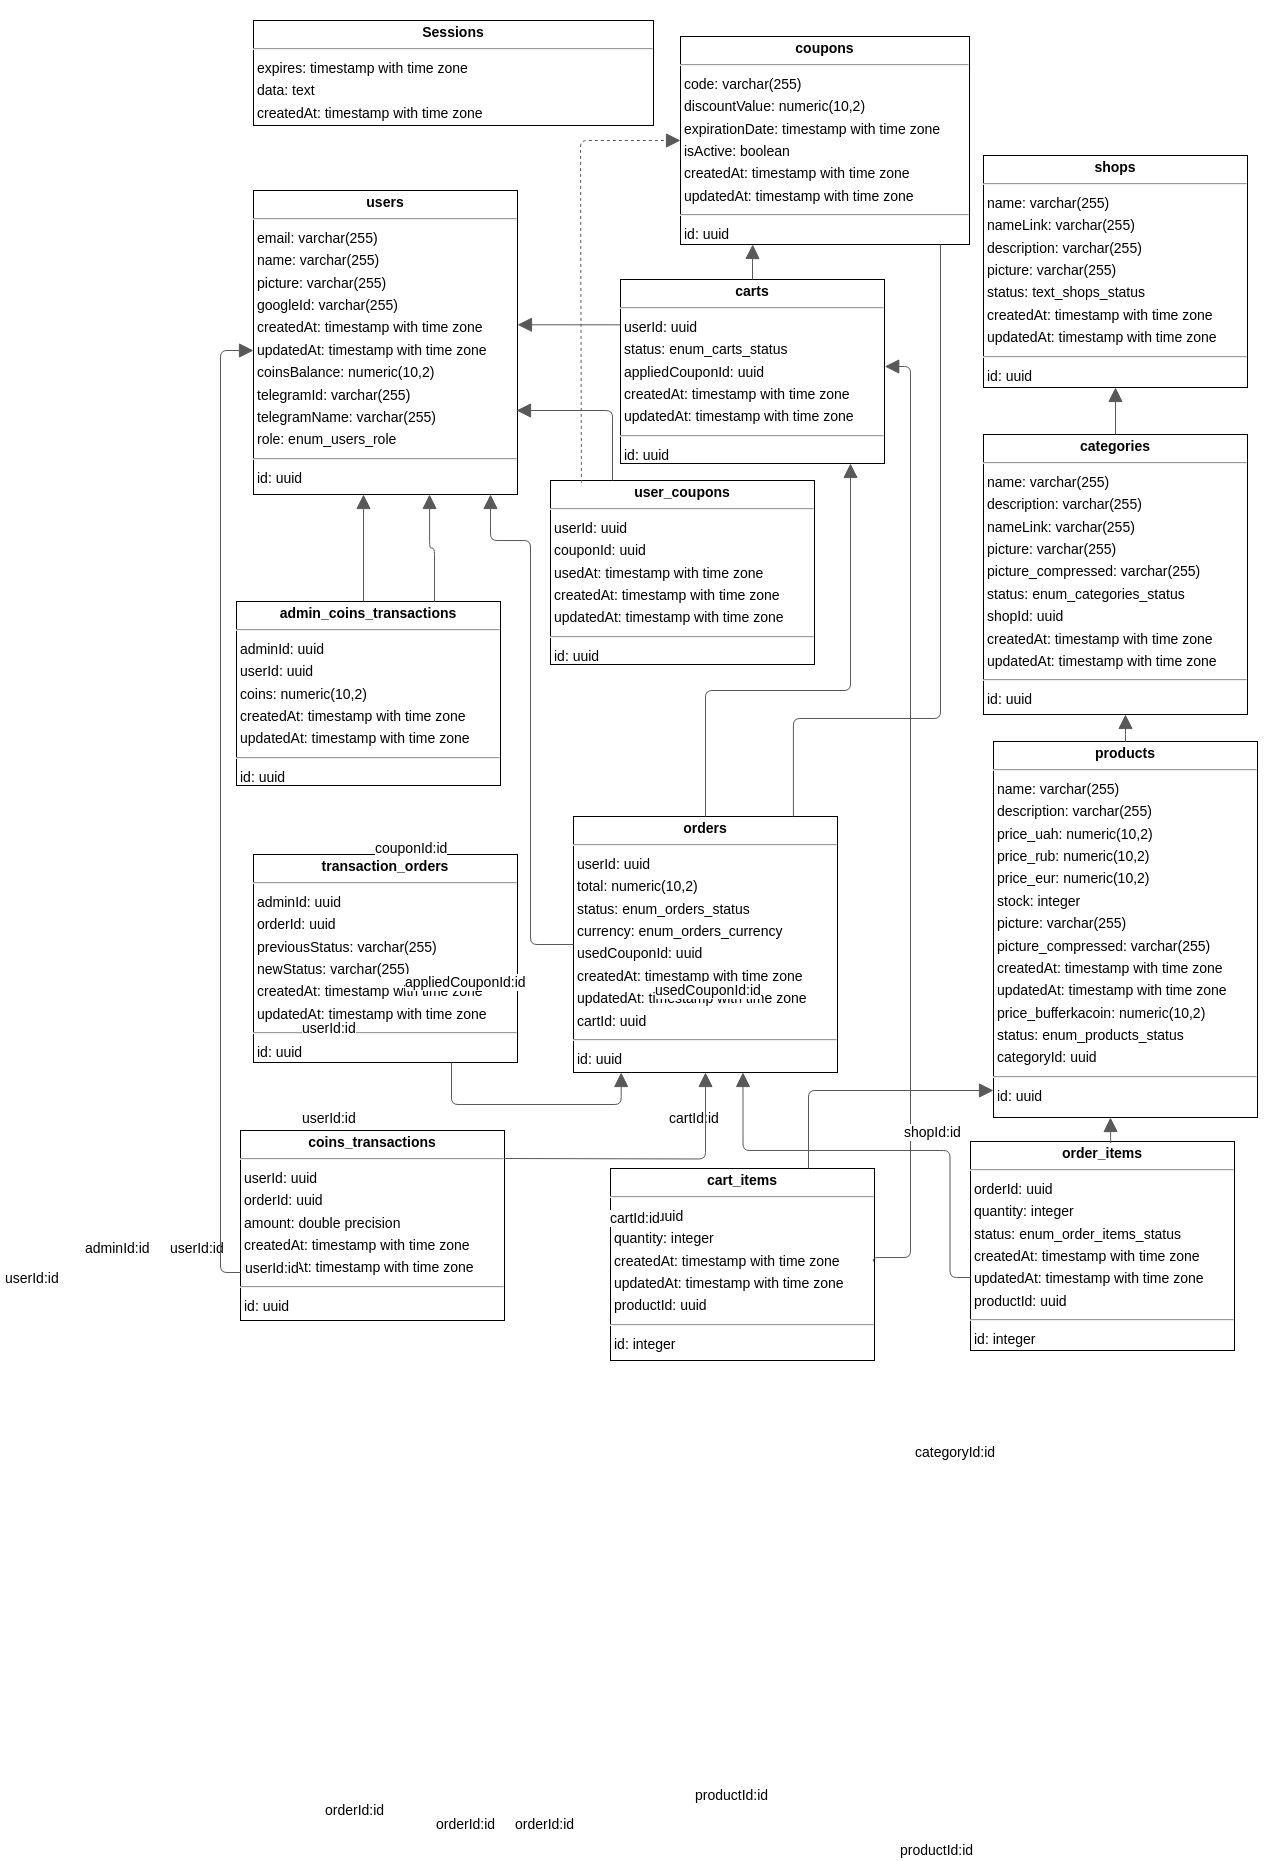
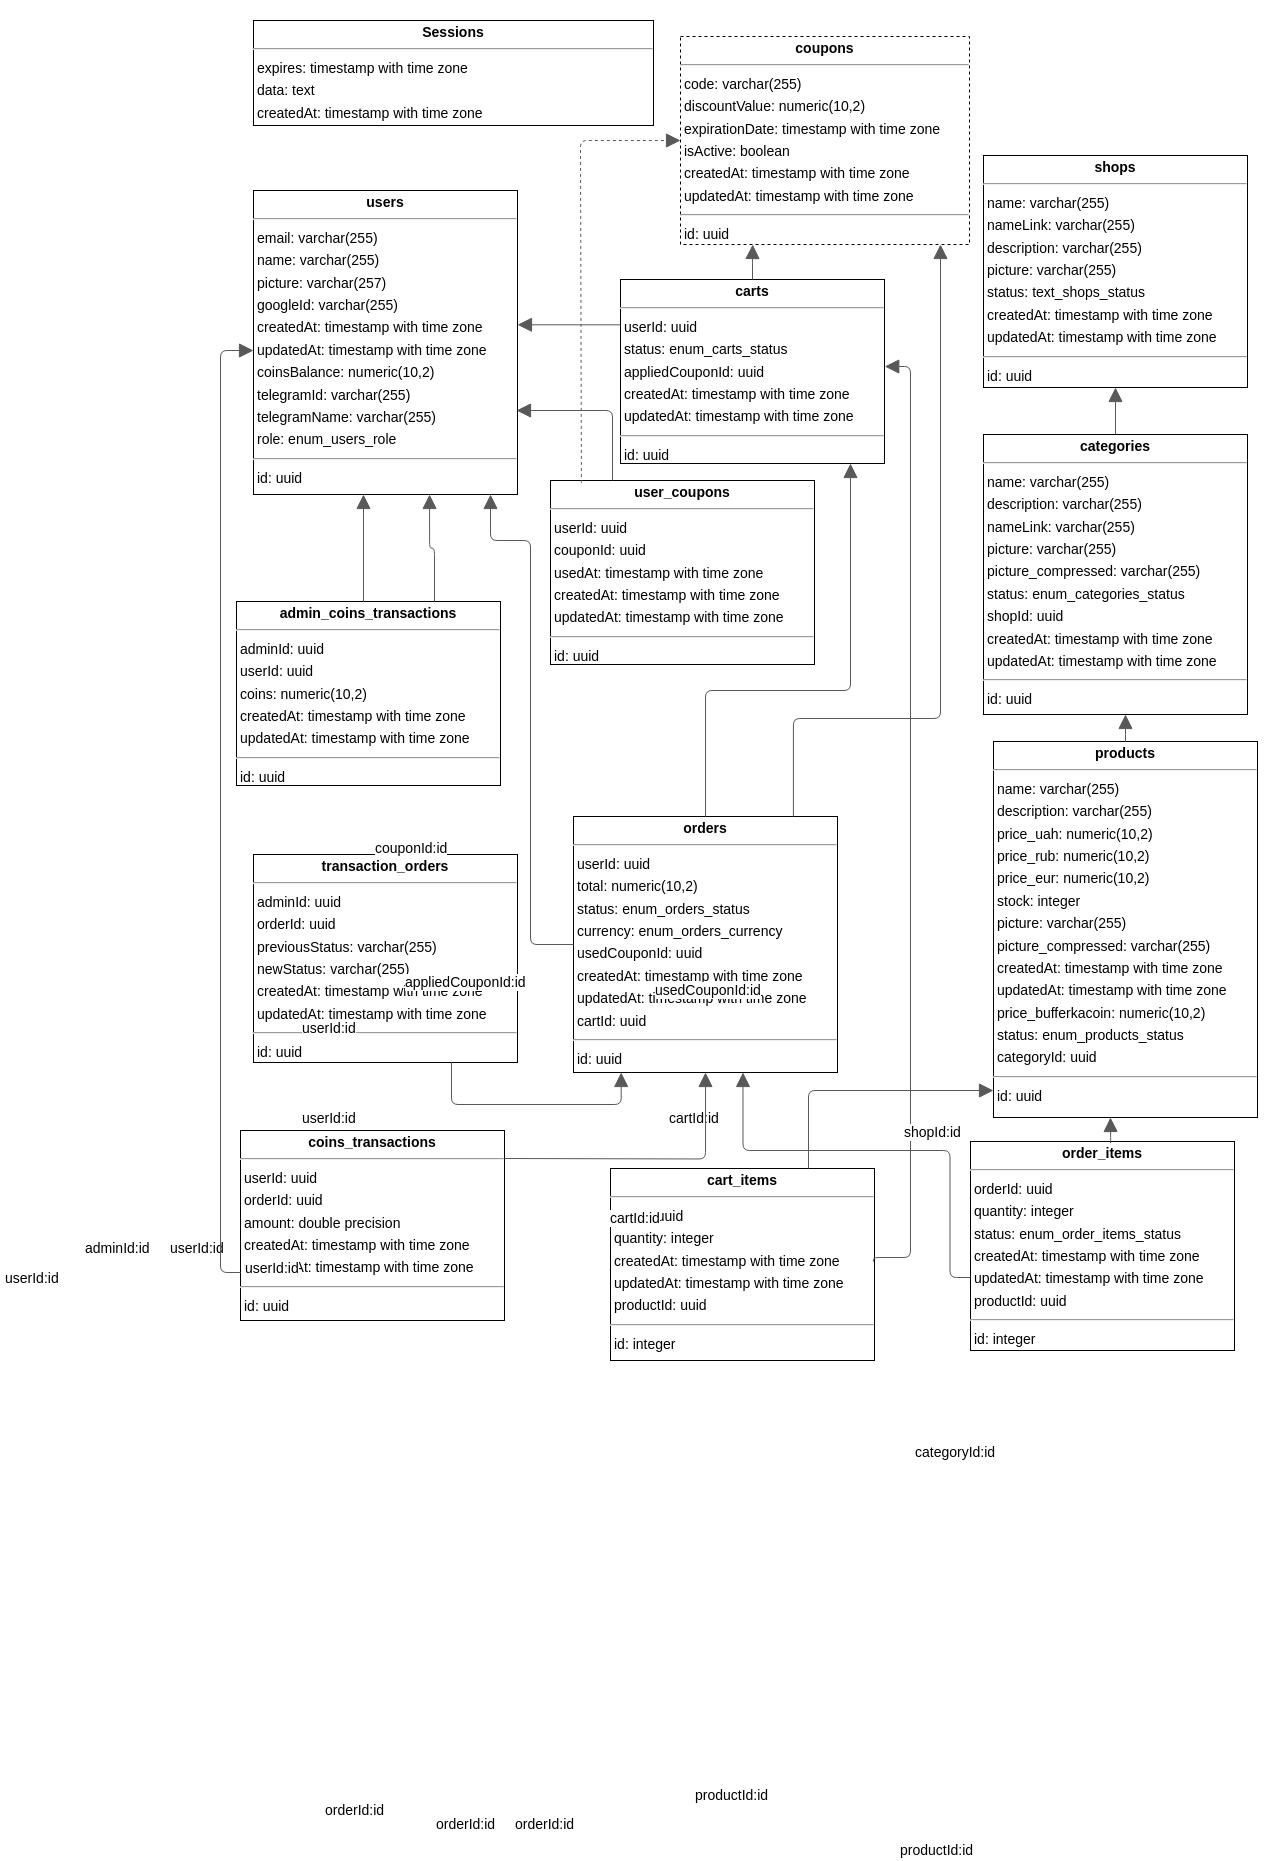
(825, 141) -> (825, 141)
(941, 253) -> (941, 260)
(376, 291) -> (376, 291)
